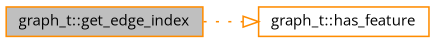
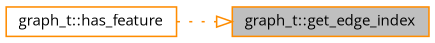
(223, 22) -> (197, 22)
